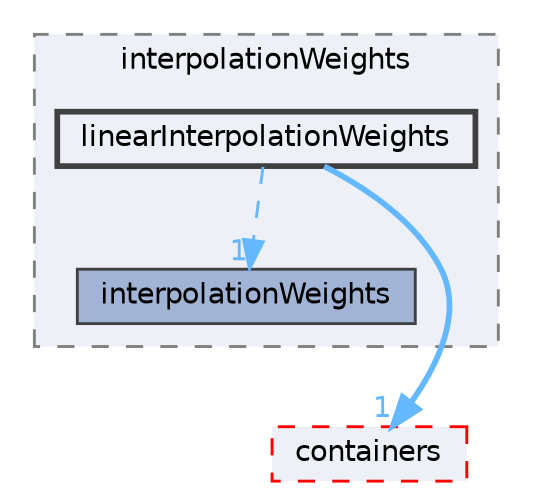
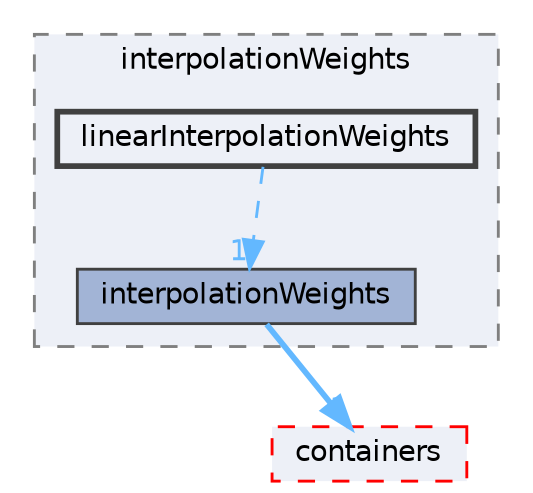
(437, 263) -> (299, 364)
